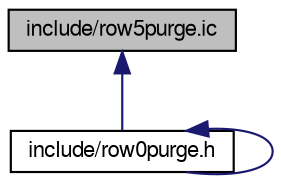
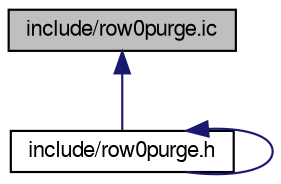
(122, 30) -> (122, 30)
